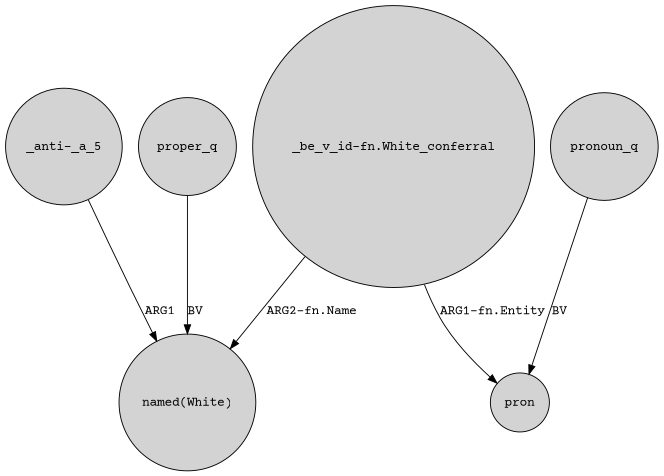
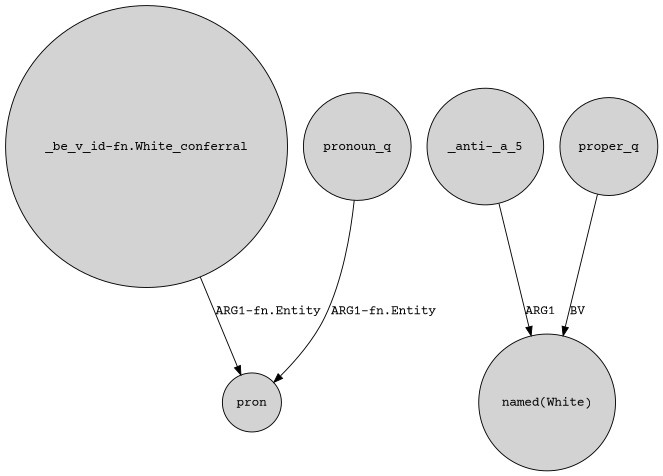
(271, 299) -> none
(559, 311) -> (384, 311)
